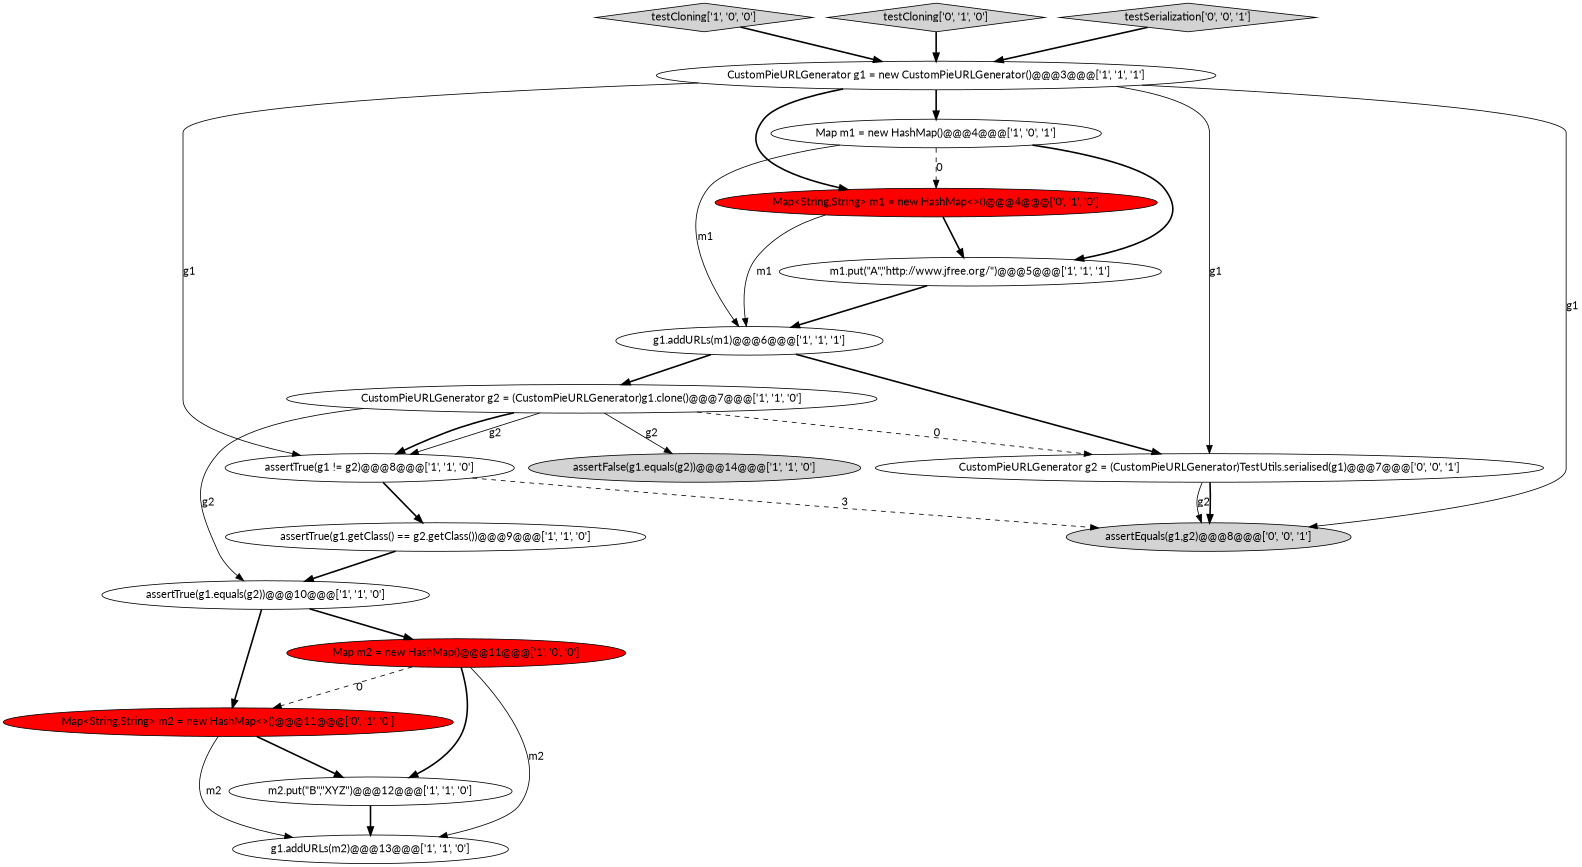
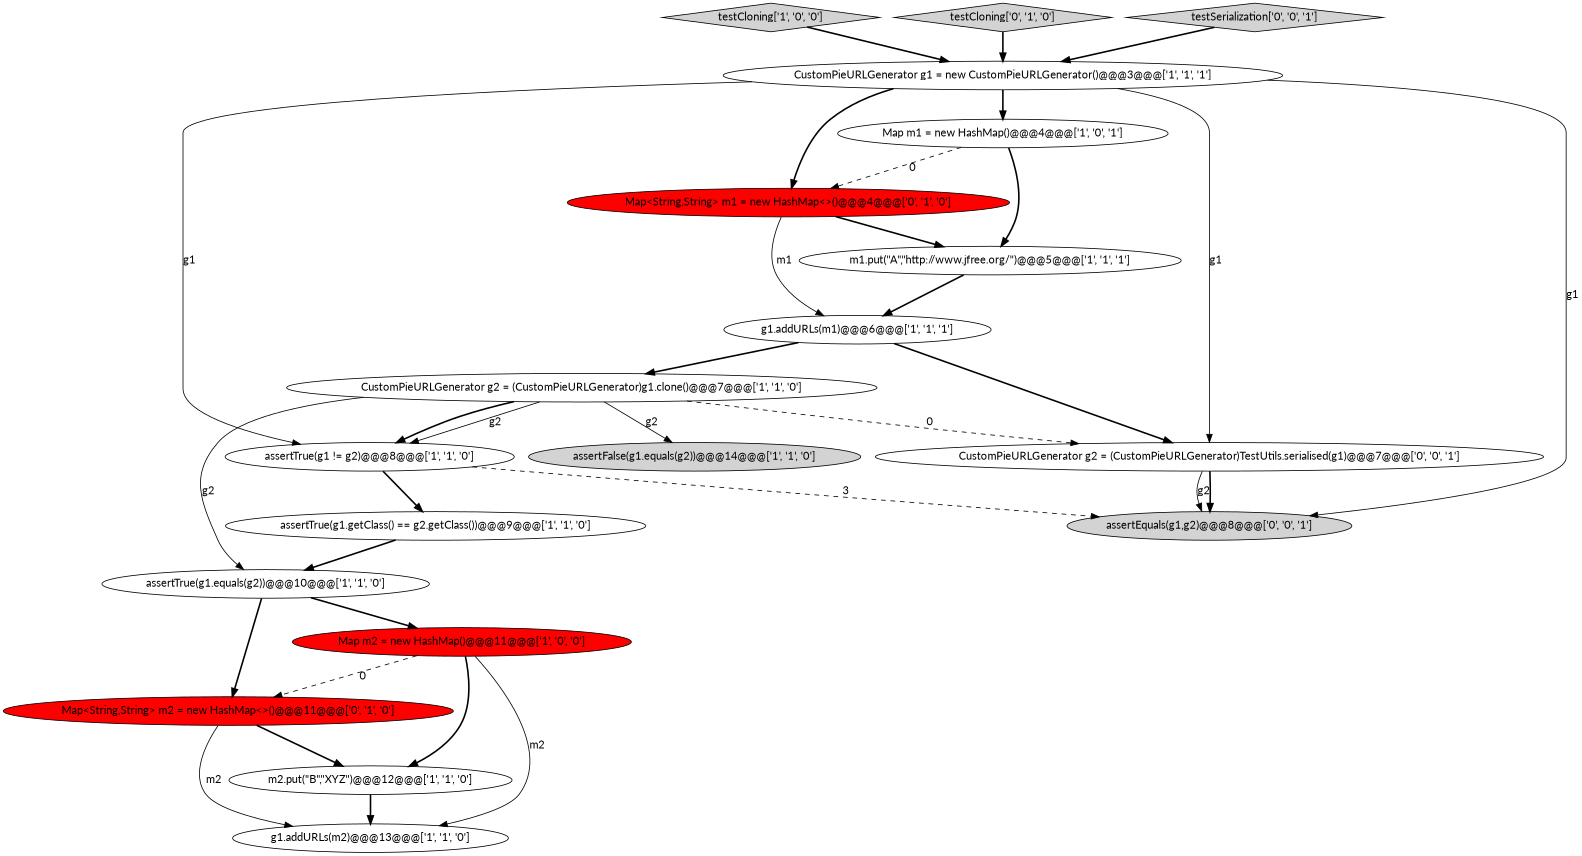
(708, 189) -> none
